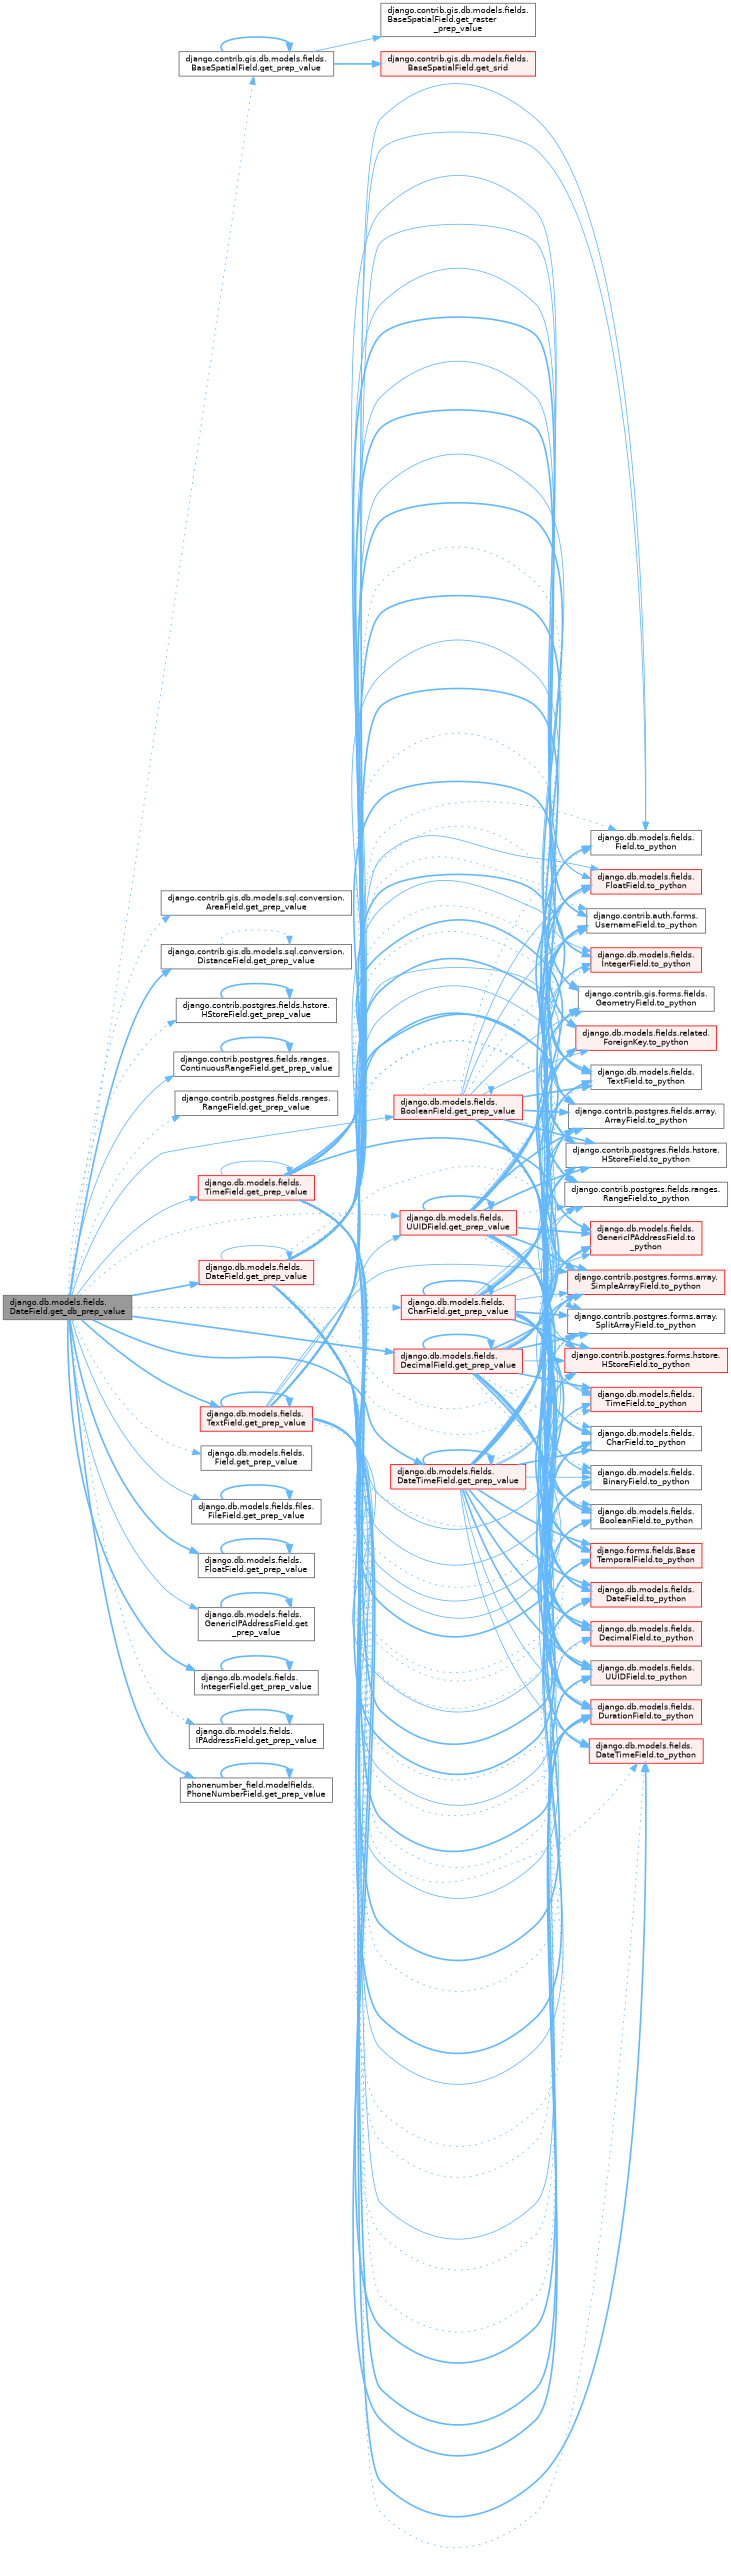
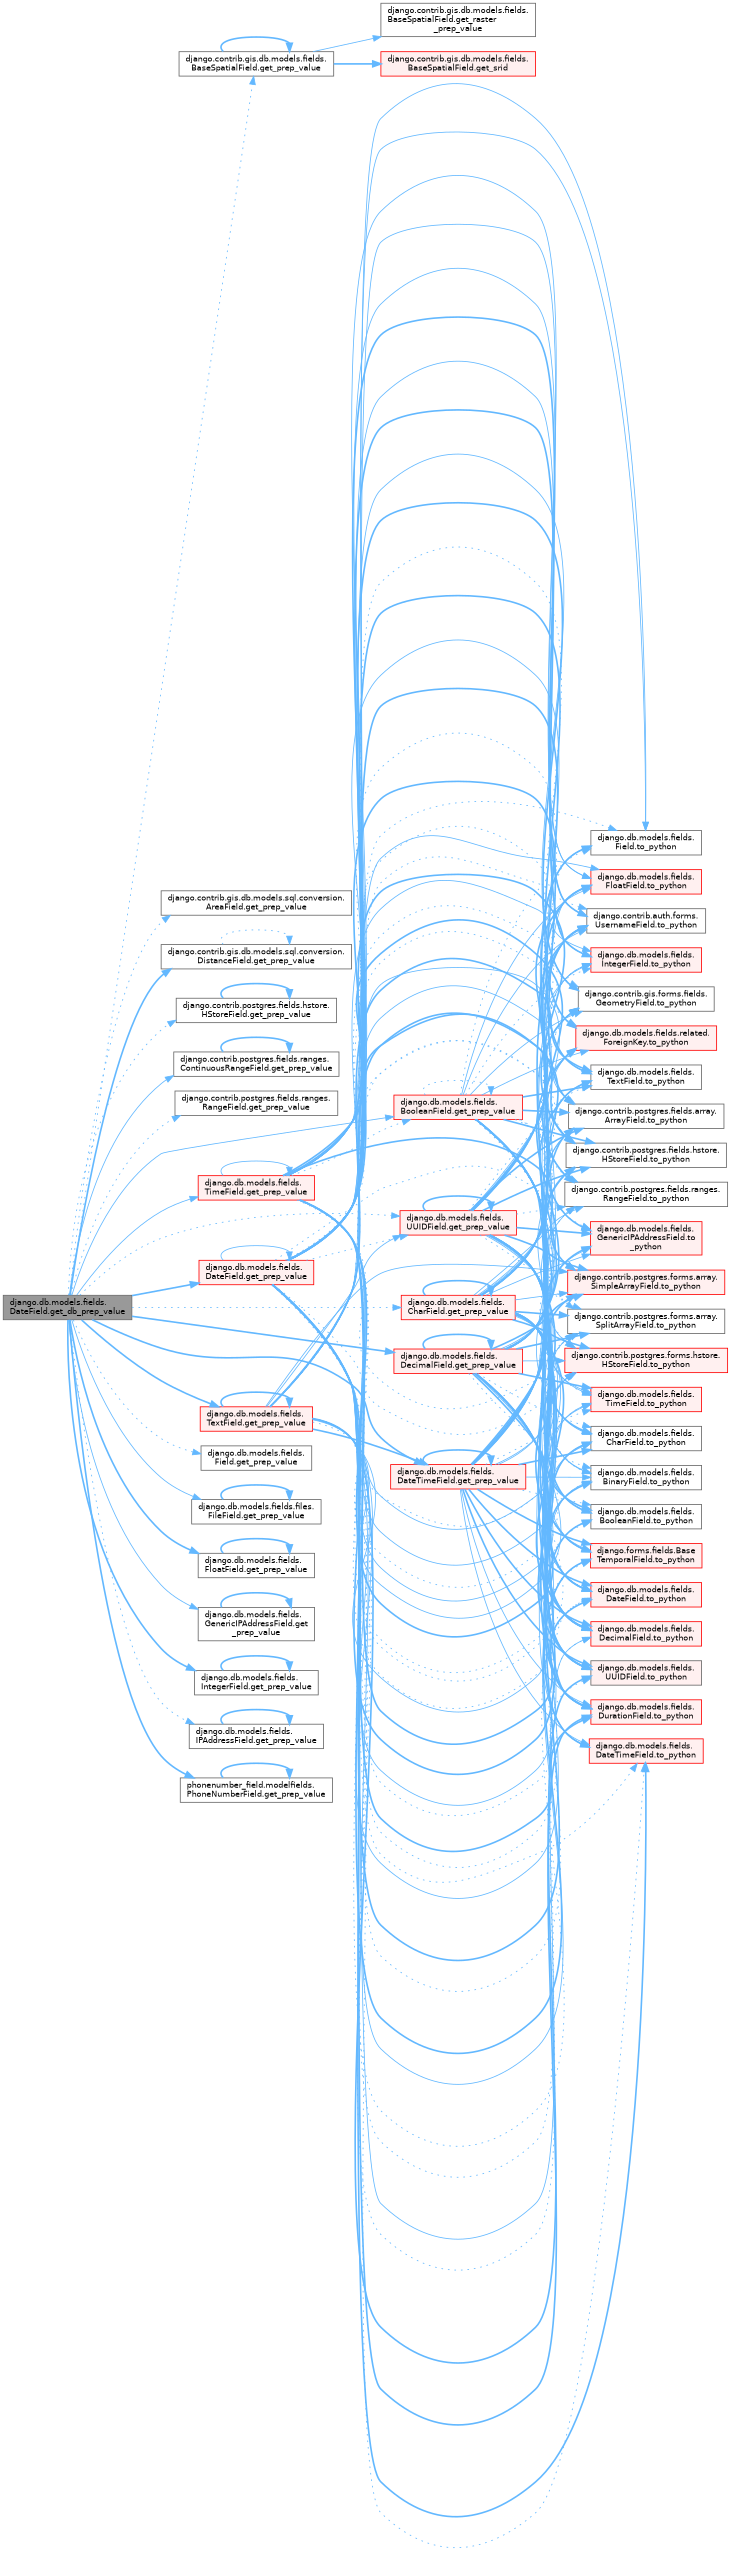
(390, 1755) -> (372, 1136)
(368, 2226) -> (348, 1250)
(373, 2398) -> (369, 1444)
